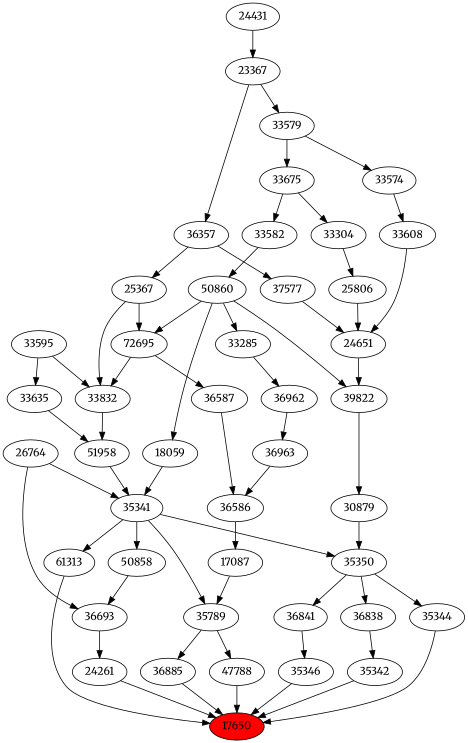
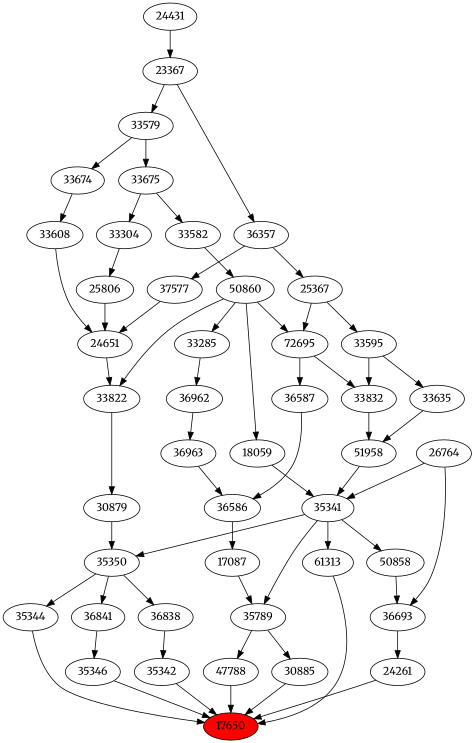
(389, 180) -> (78, 180)
(102, 336) -> (339, 314)
(359, 399) -> (112, 399)
(168, 672) -> (300, 672)
